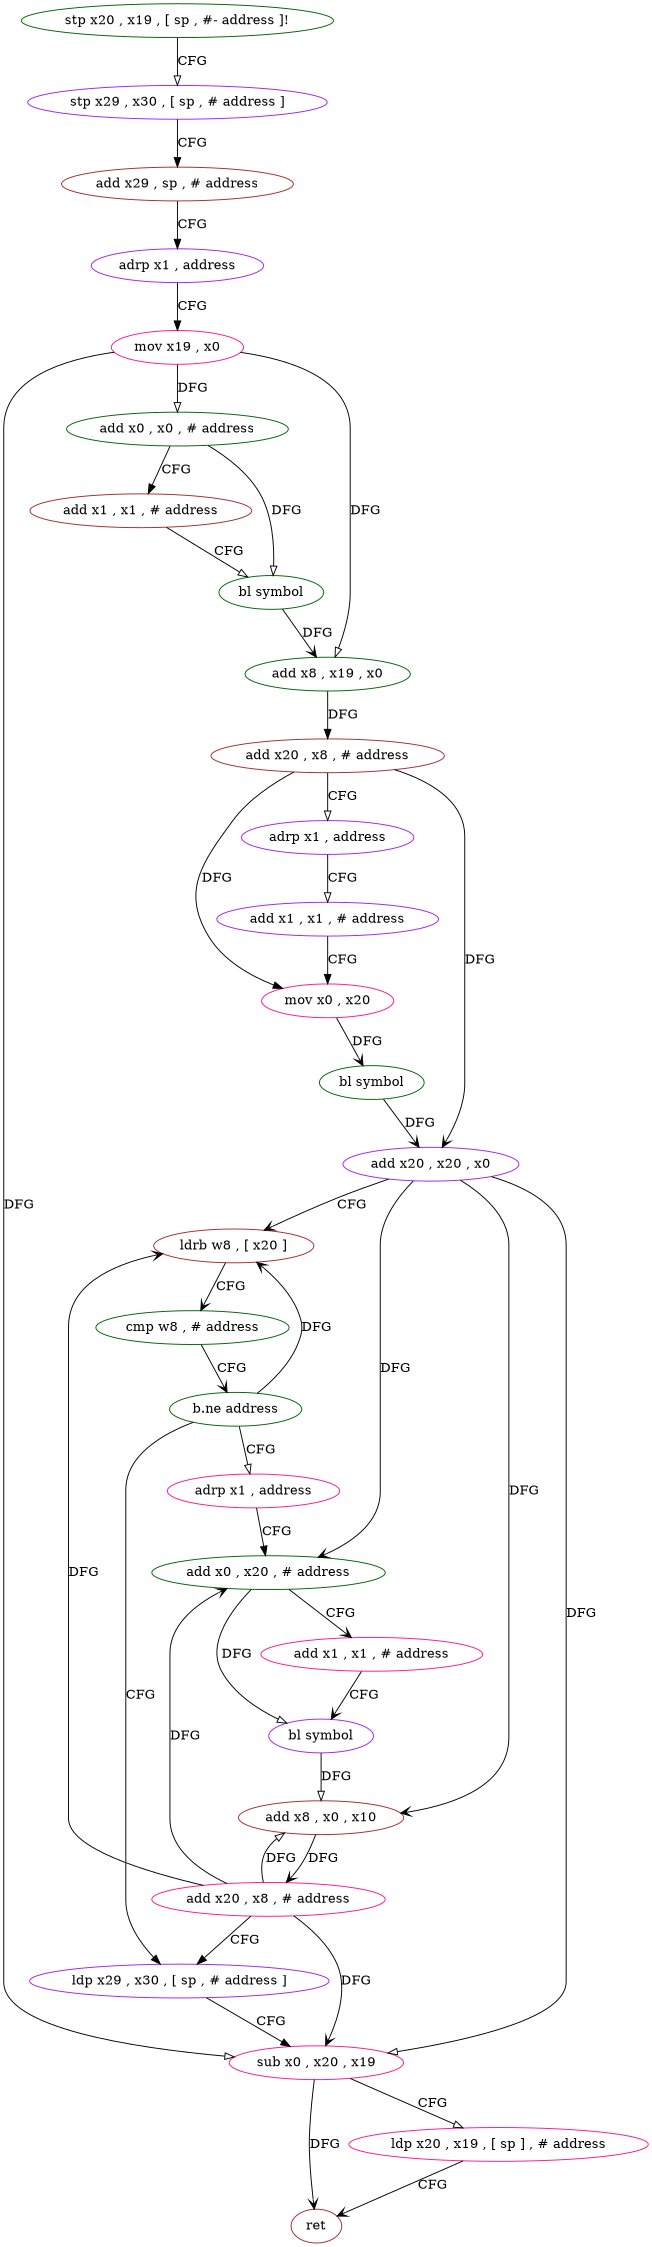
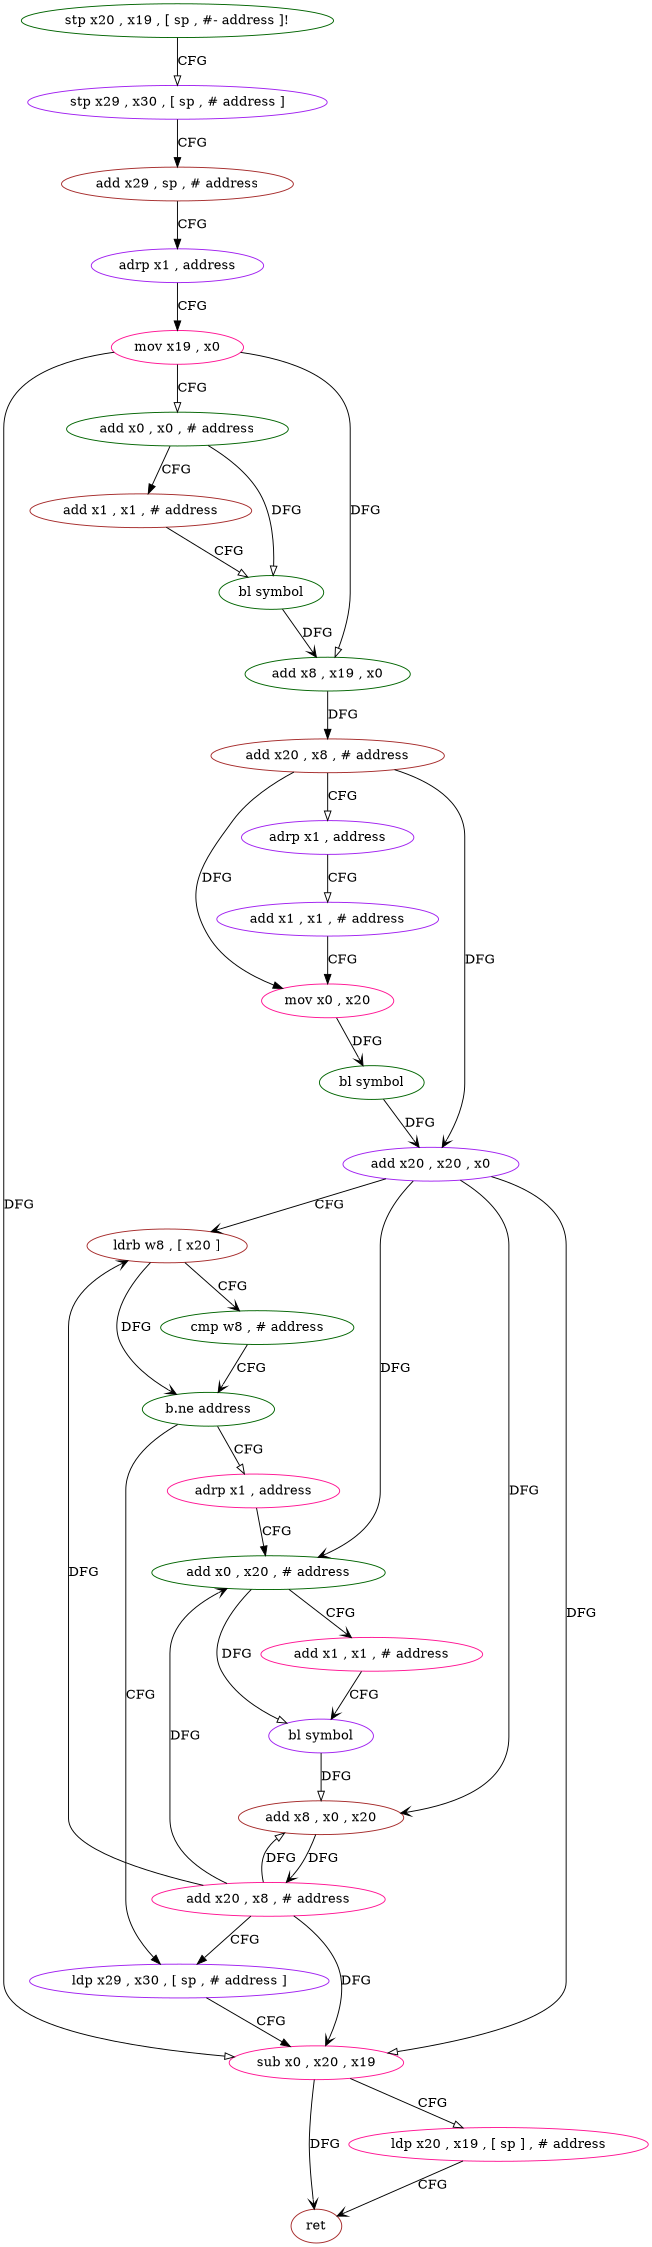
(193, 388) -> (192, 388)
(301, 1332) -> (117, 1332)
(321, 1818) -> (321, 1818)
